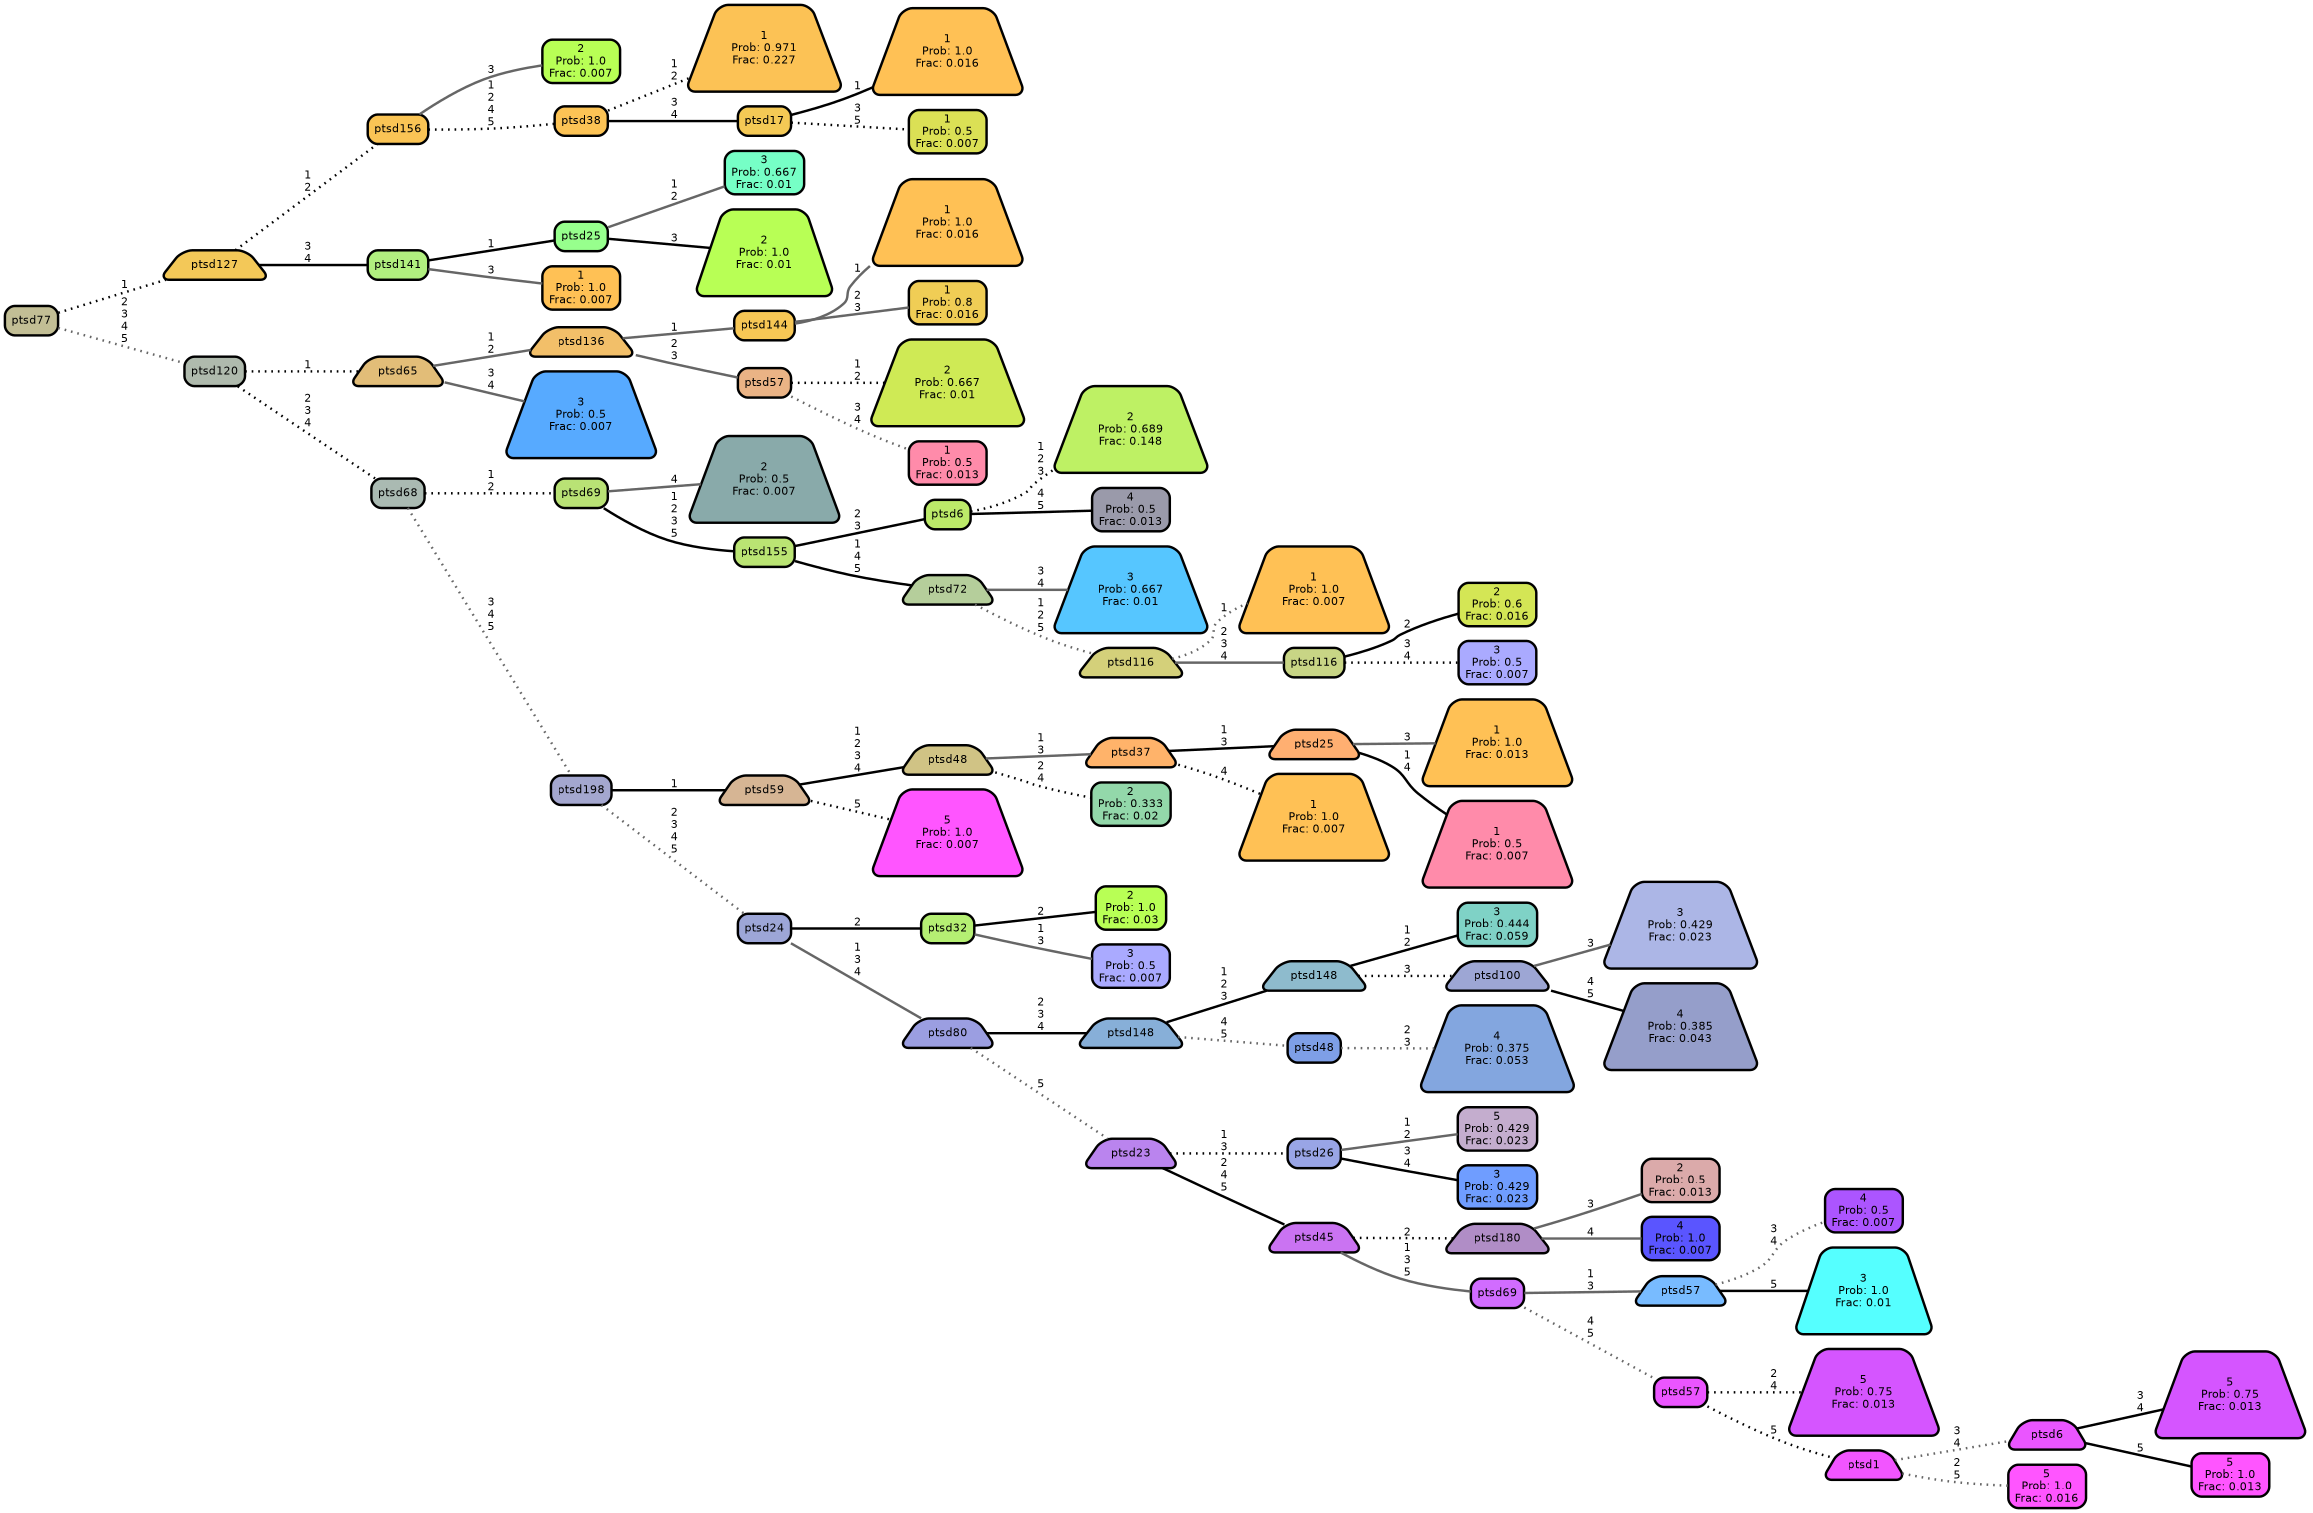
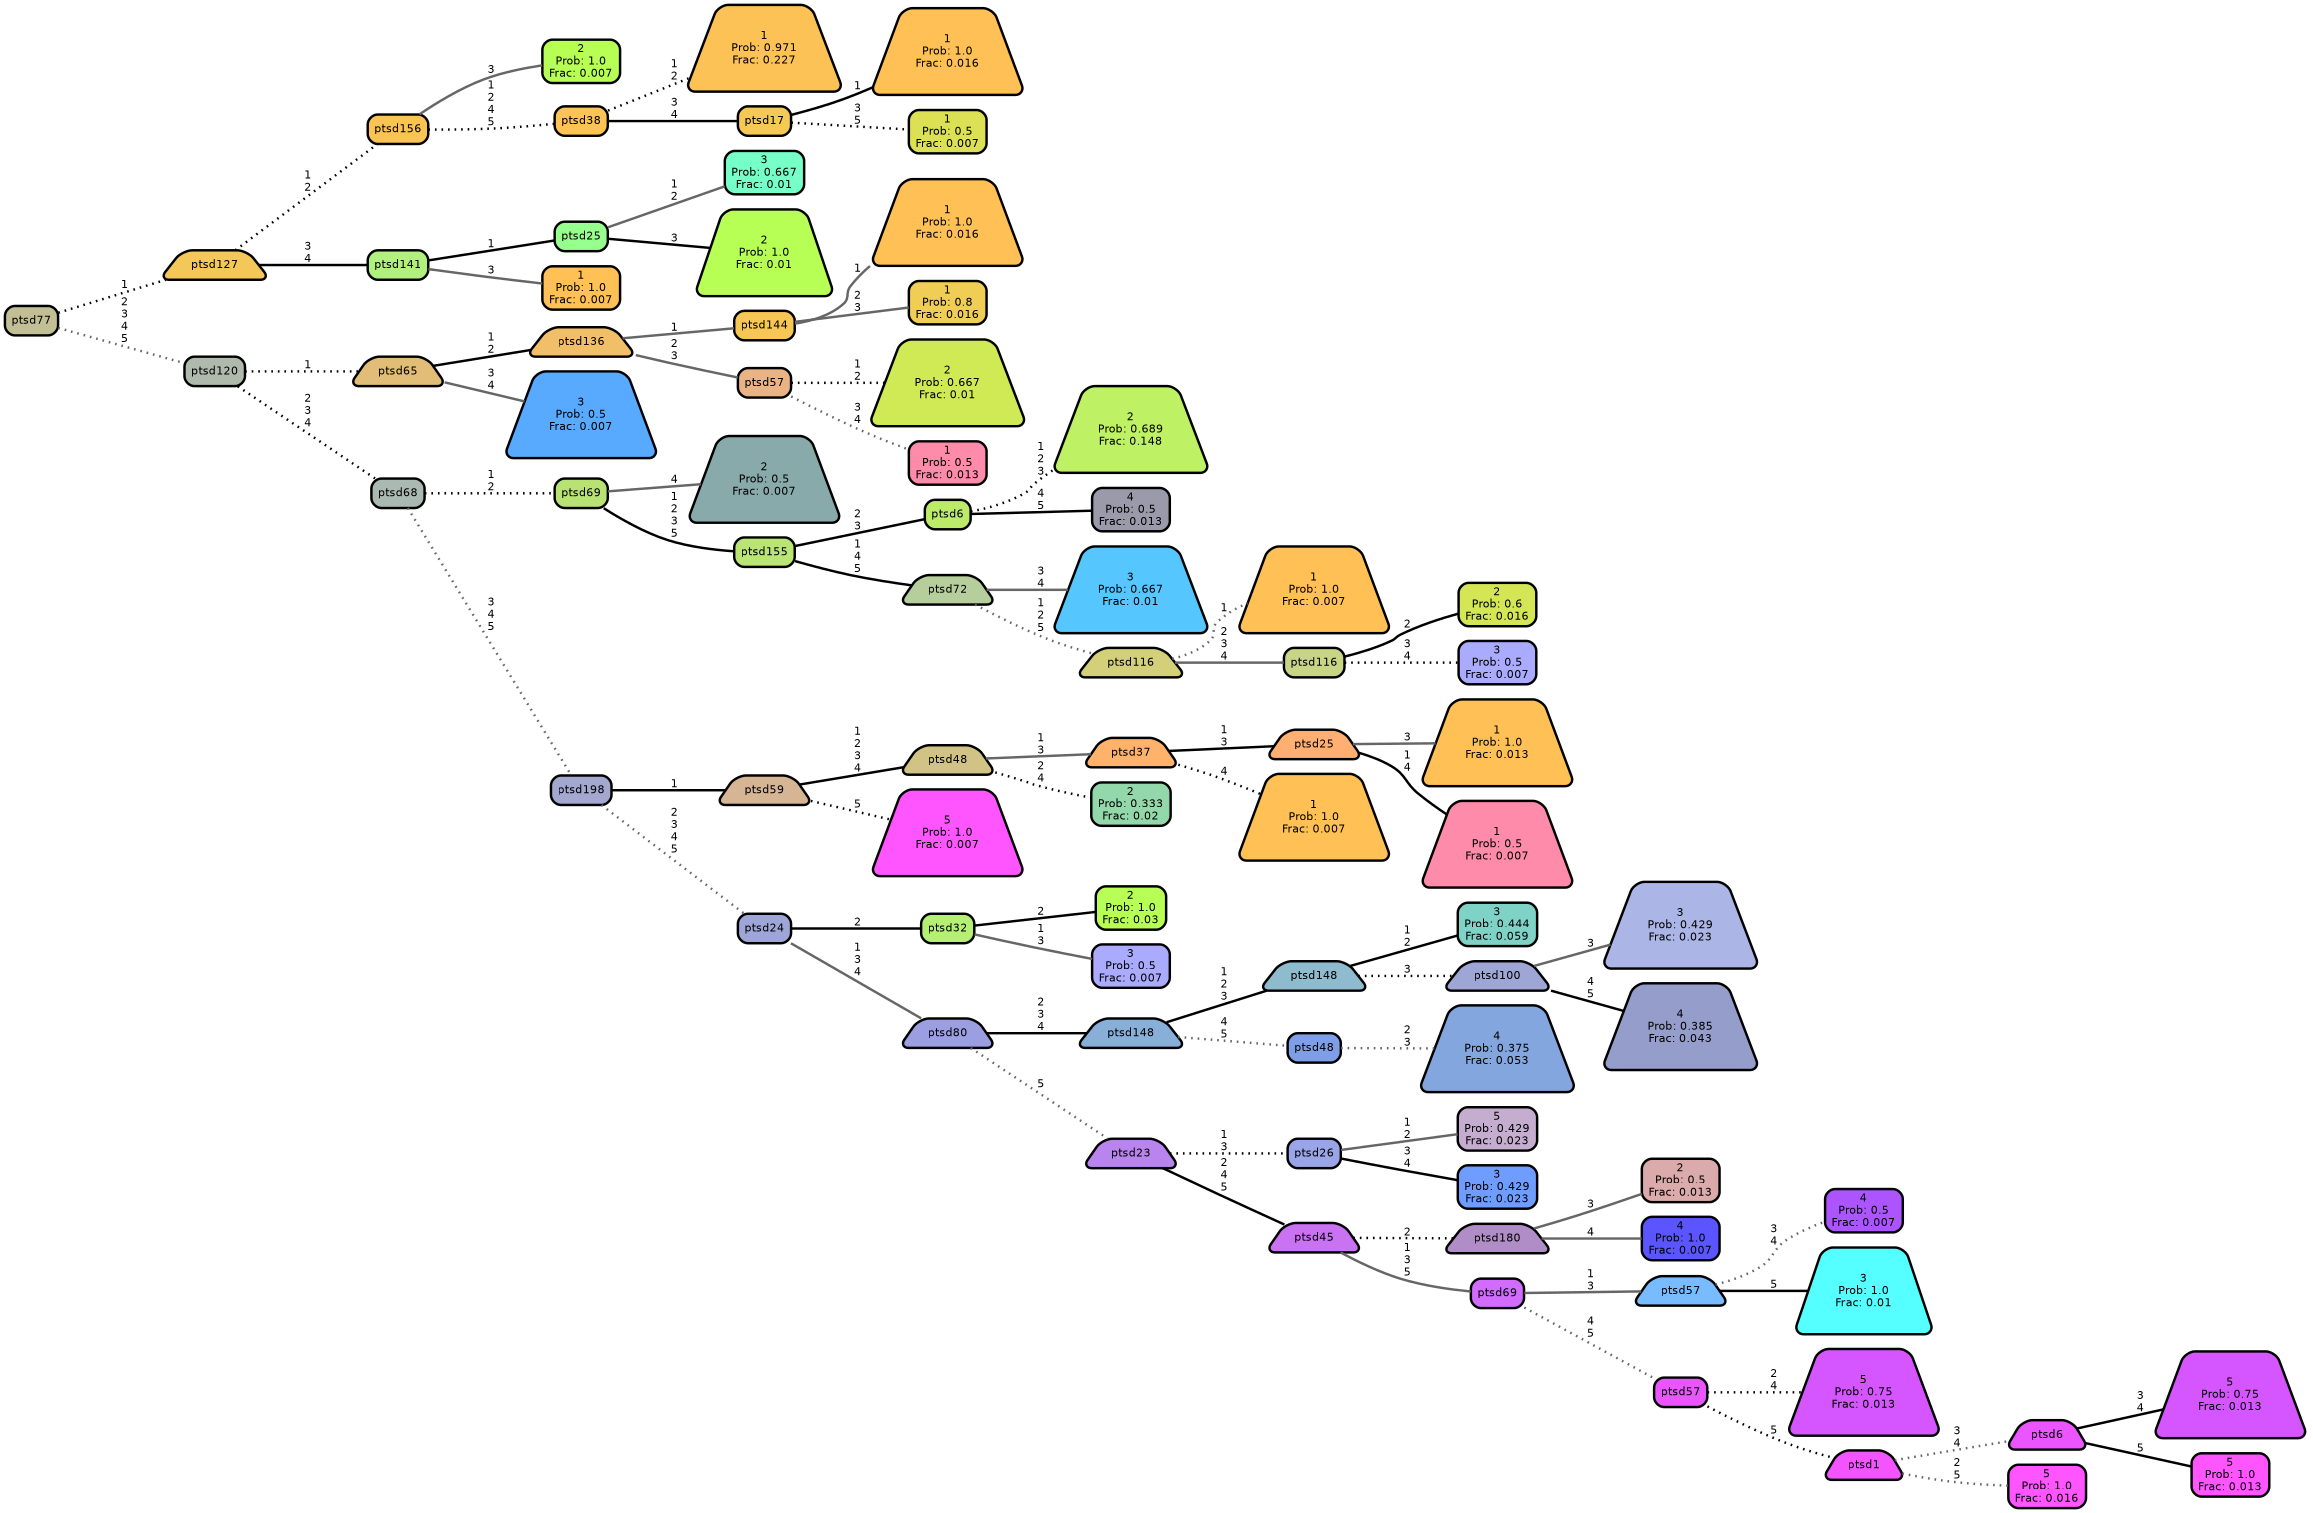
(482, 358) -> (482, 358)
